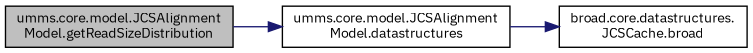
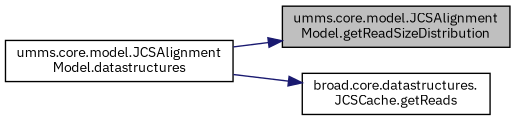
(251, 27) -> (251, 45)
(653, 27) -> (396, 94)
